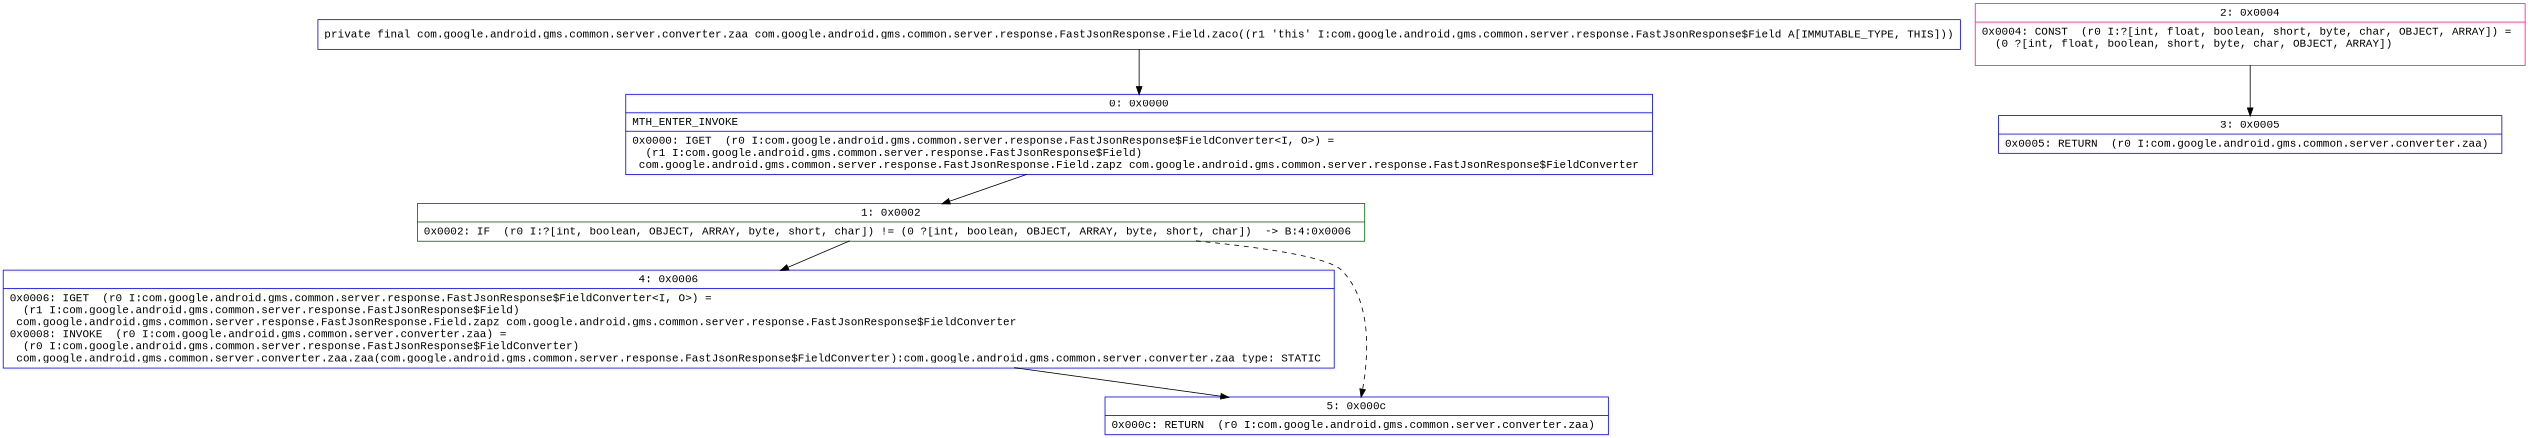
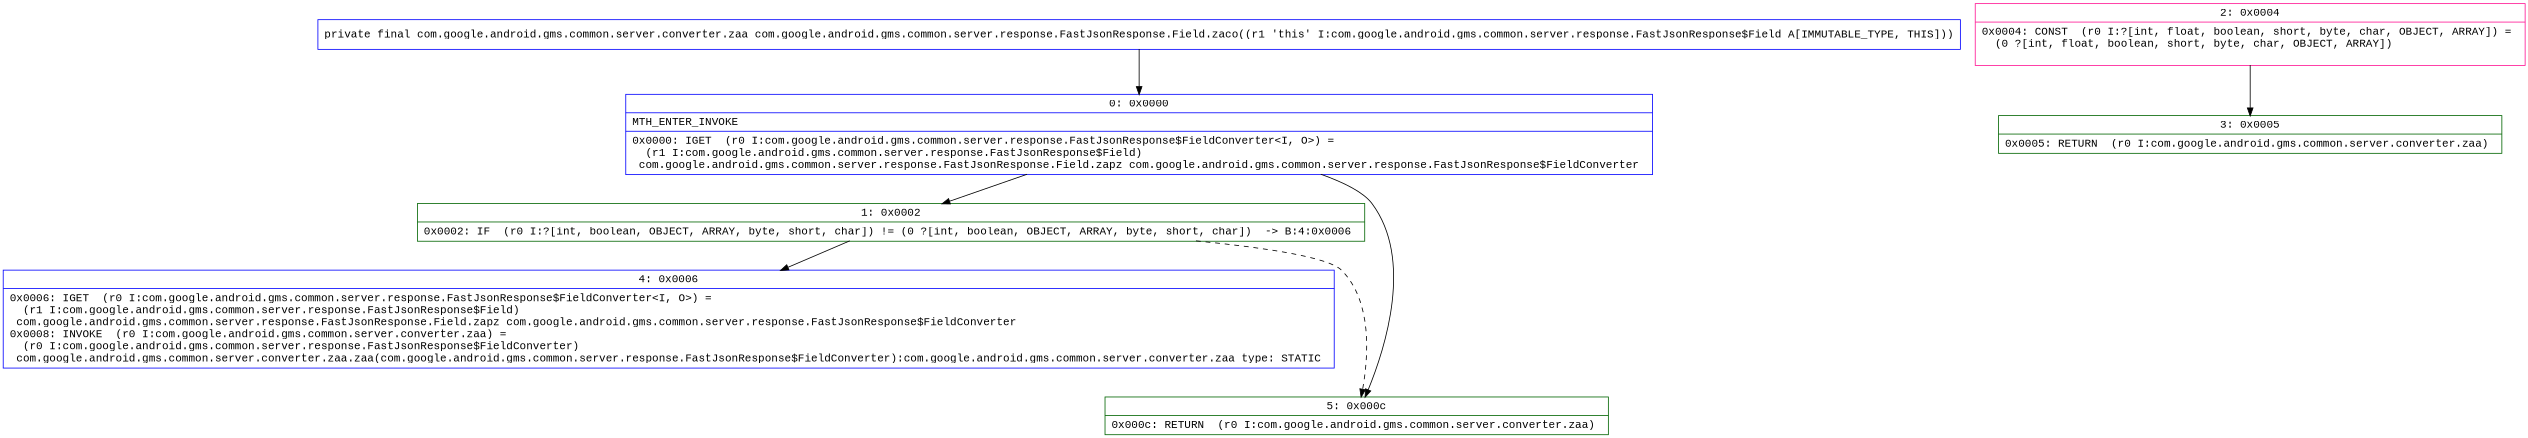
(2250, 134) -> (2250, 134)
(1118, 382) -> (1393, 266)
(1357, 416) -> (1357, 416)
